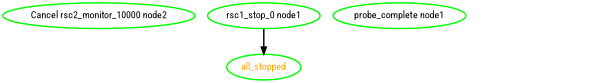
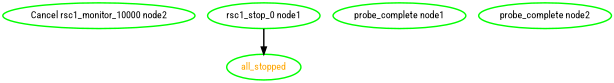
(99, 16) -> (99, 16)
none -> (545, 16)
